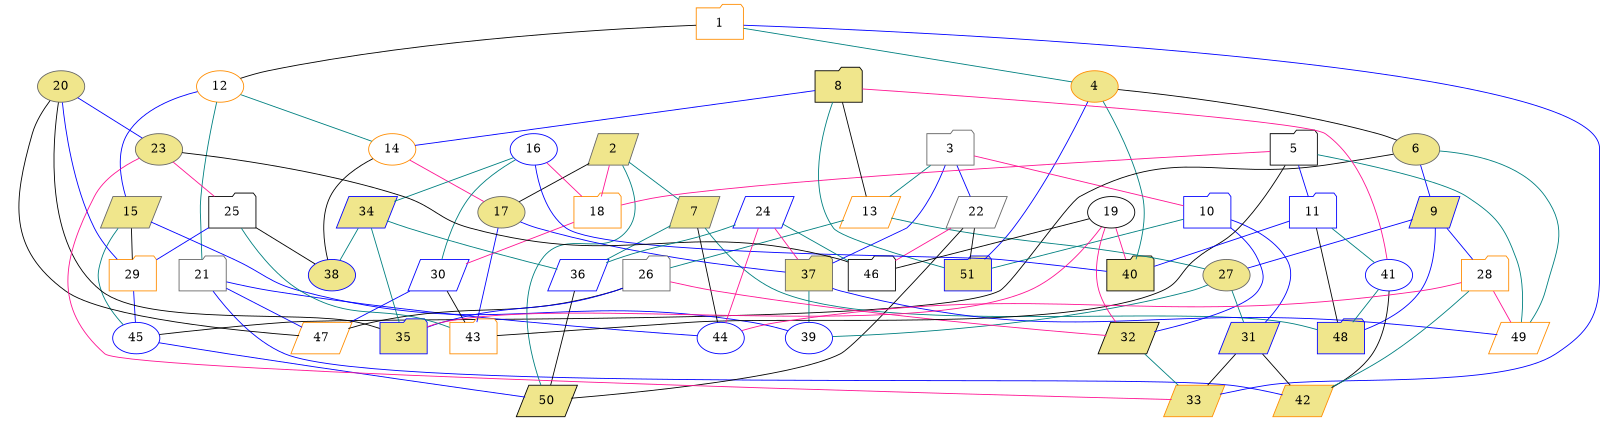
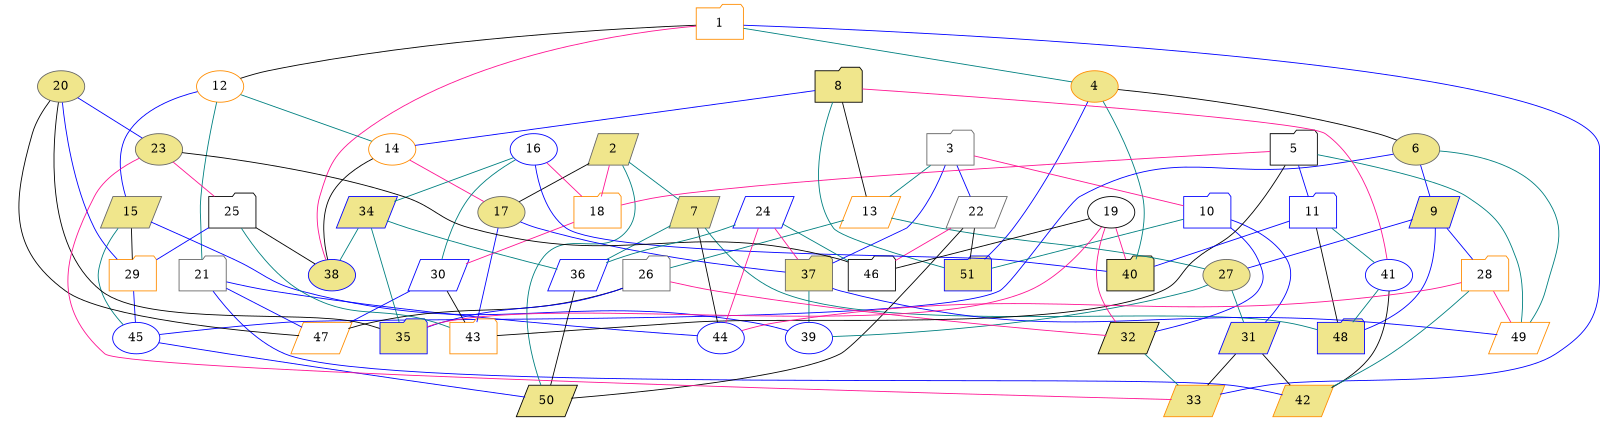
none -> (455, 82)
(993, 292) -> (993, 292)
